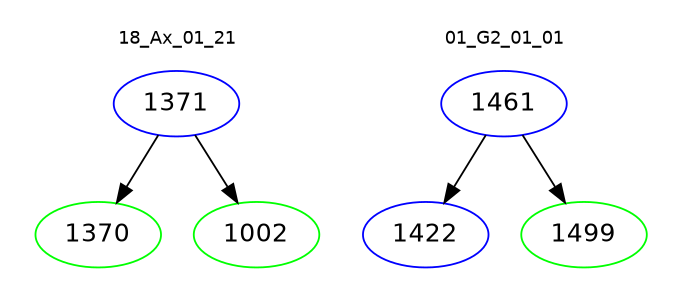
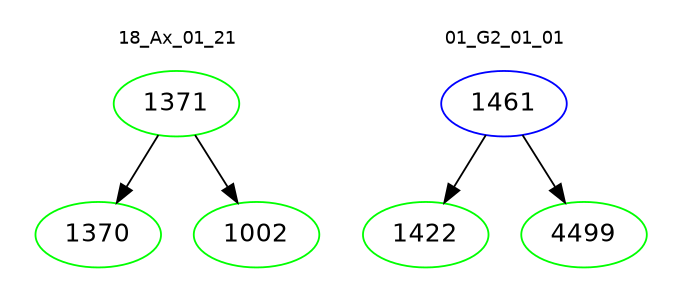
(176, 104) -> (176, 104)
(426, 235) -> (426, 235)
(584, 235) -> (584, 235)
